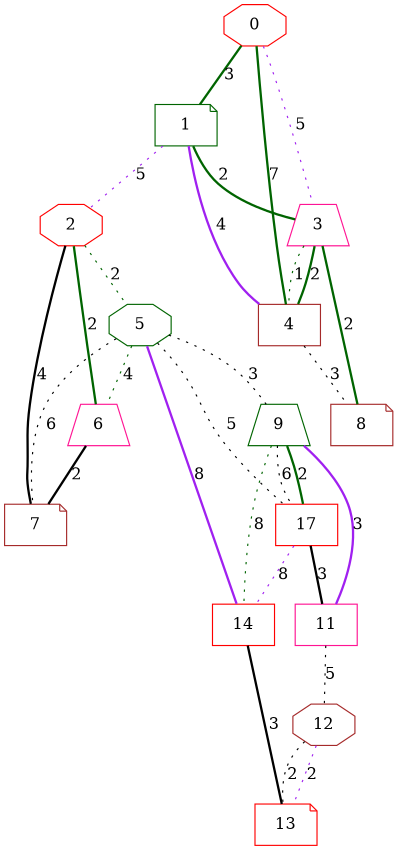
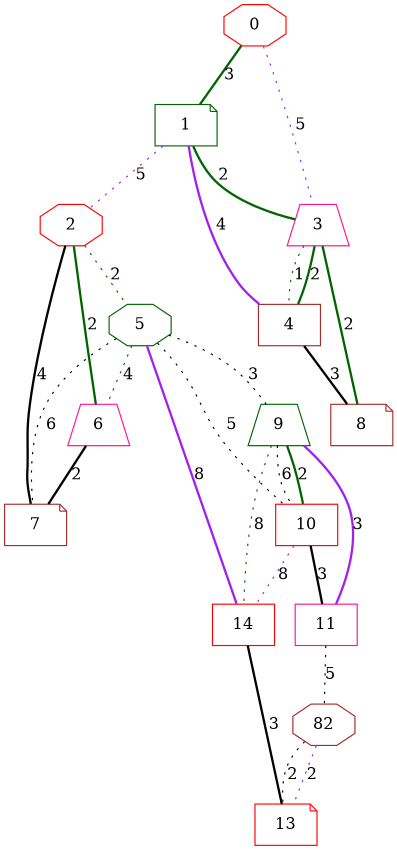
(269, 176) -> none
(326, 375) -> (326, 375)
(307, 525) -> (307, 525)
(324, 725) -> (324, 725)
